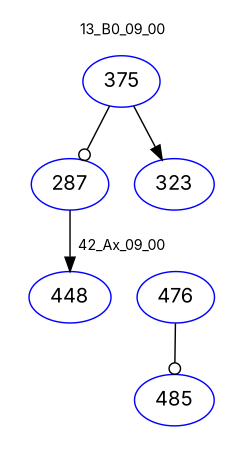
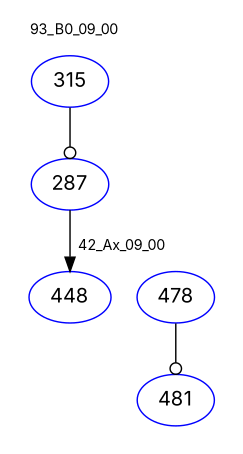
(123, 31) -> (74, 31)
(121, 81) -> (70, 81)
(174, 184) -> none
(176, 297) -> (176, 297)
(174, 400) -> (176, 400)
